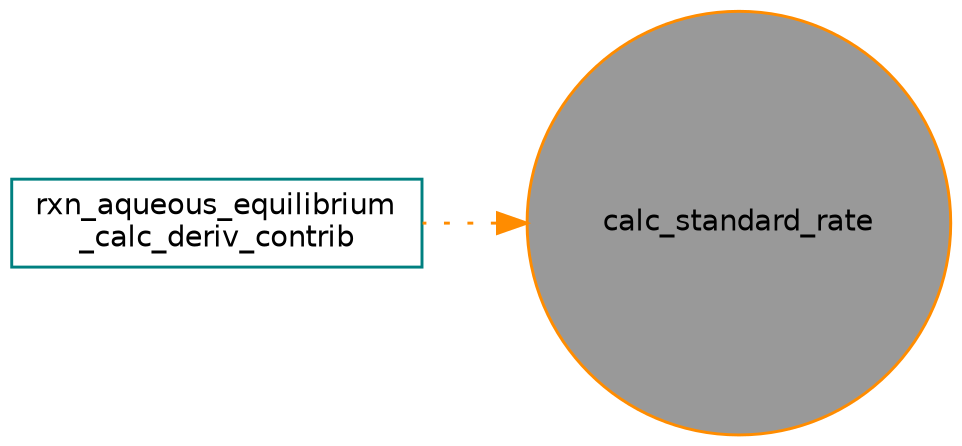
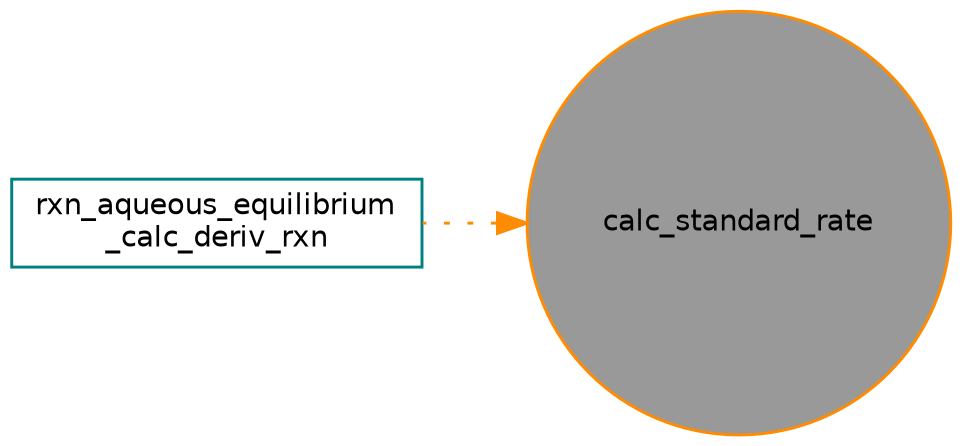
(217, 223) -> (217, 223)
